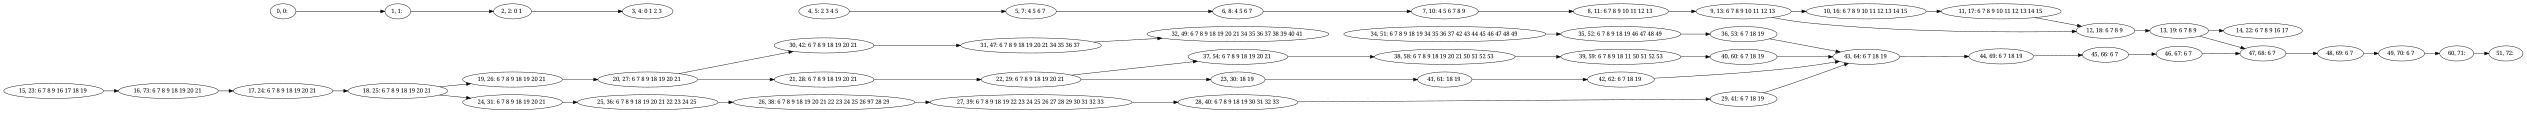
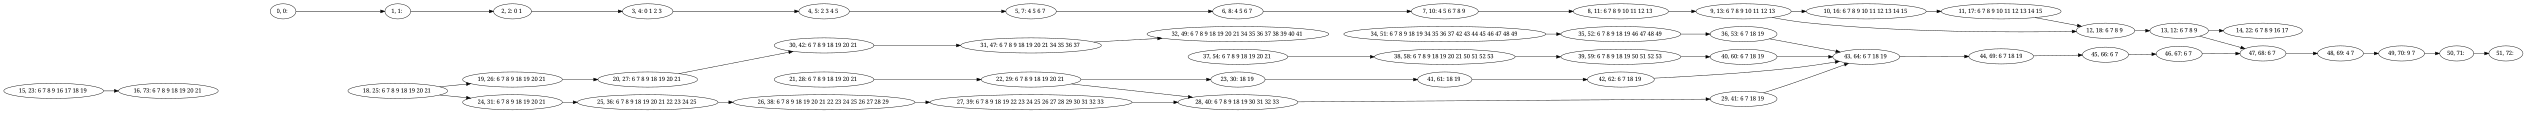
none -> (734, 11)
(2179, 31) -> (2179, 31)
(2340, 53) -> (2340, 53)
(2402, 53) -> (2402, 53)
(2457, 53) -> (2457, 53)
(1621, 57) -> (1621, 57)
(1132, 68) -> (1130, 90)
(734, 80) -> none
(283, 91) -> none
(824, 102) -> (824, 102)
